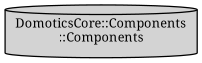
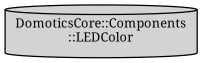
(101, 31) -> (101, 31)
